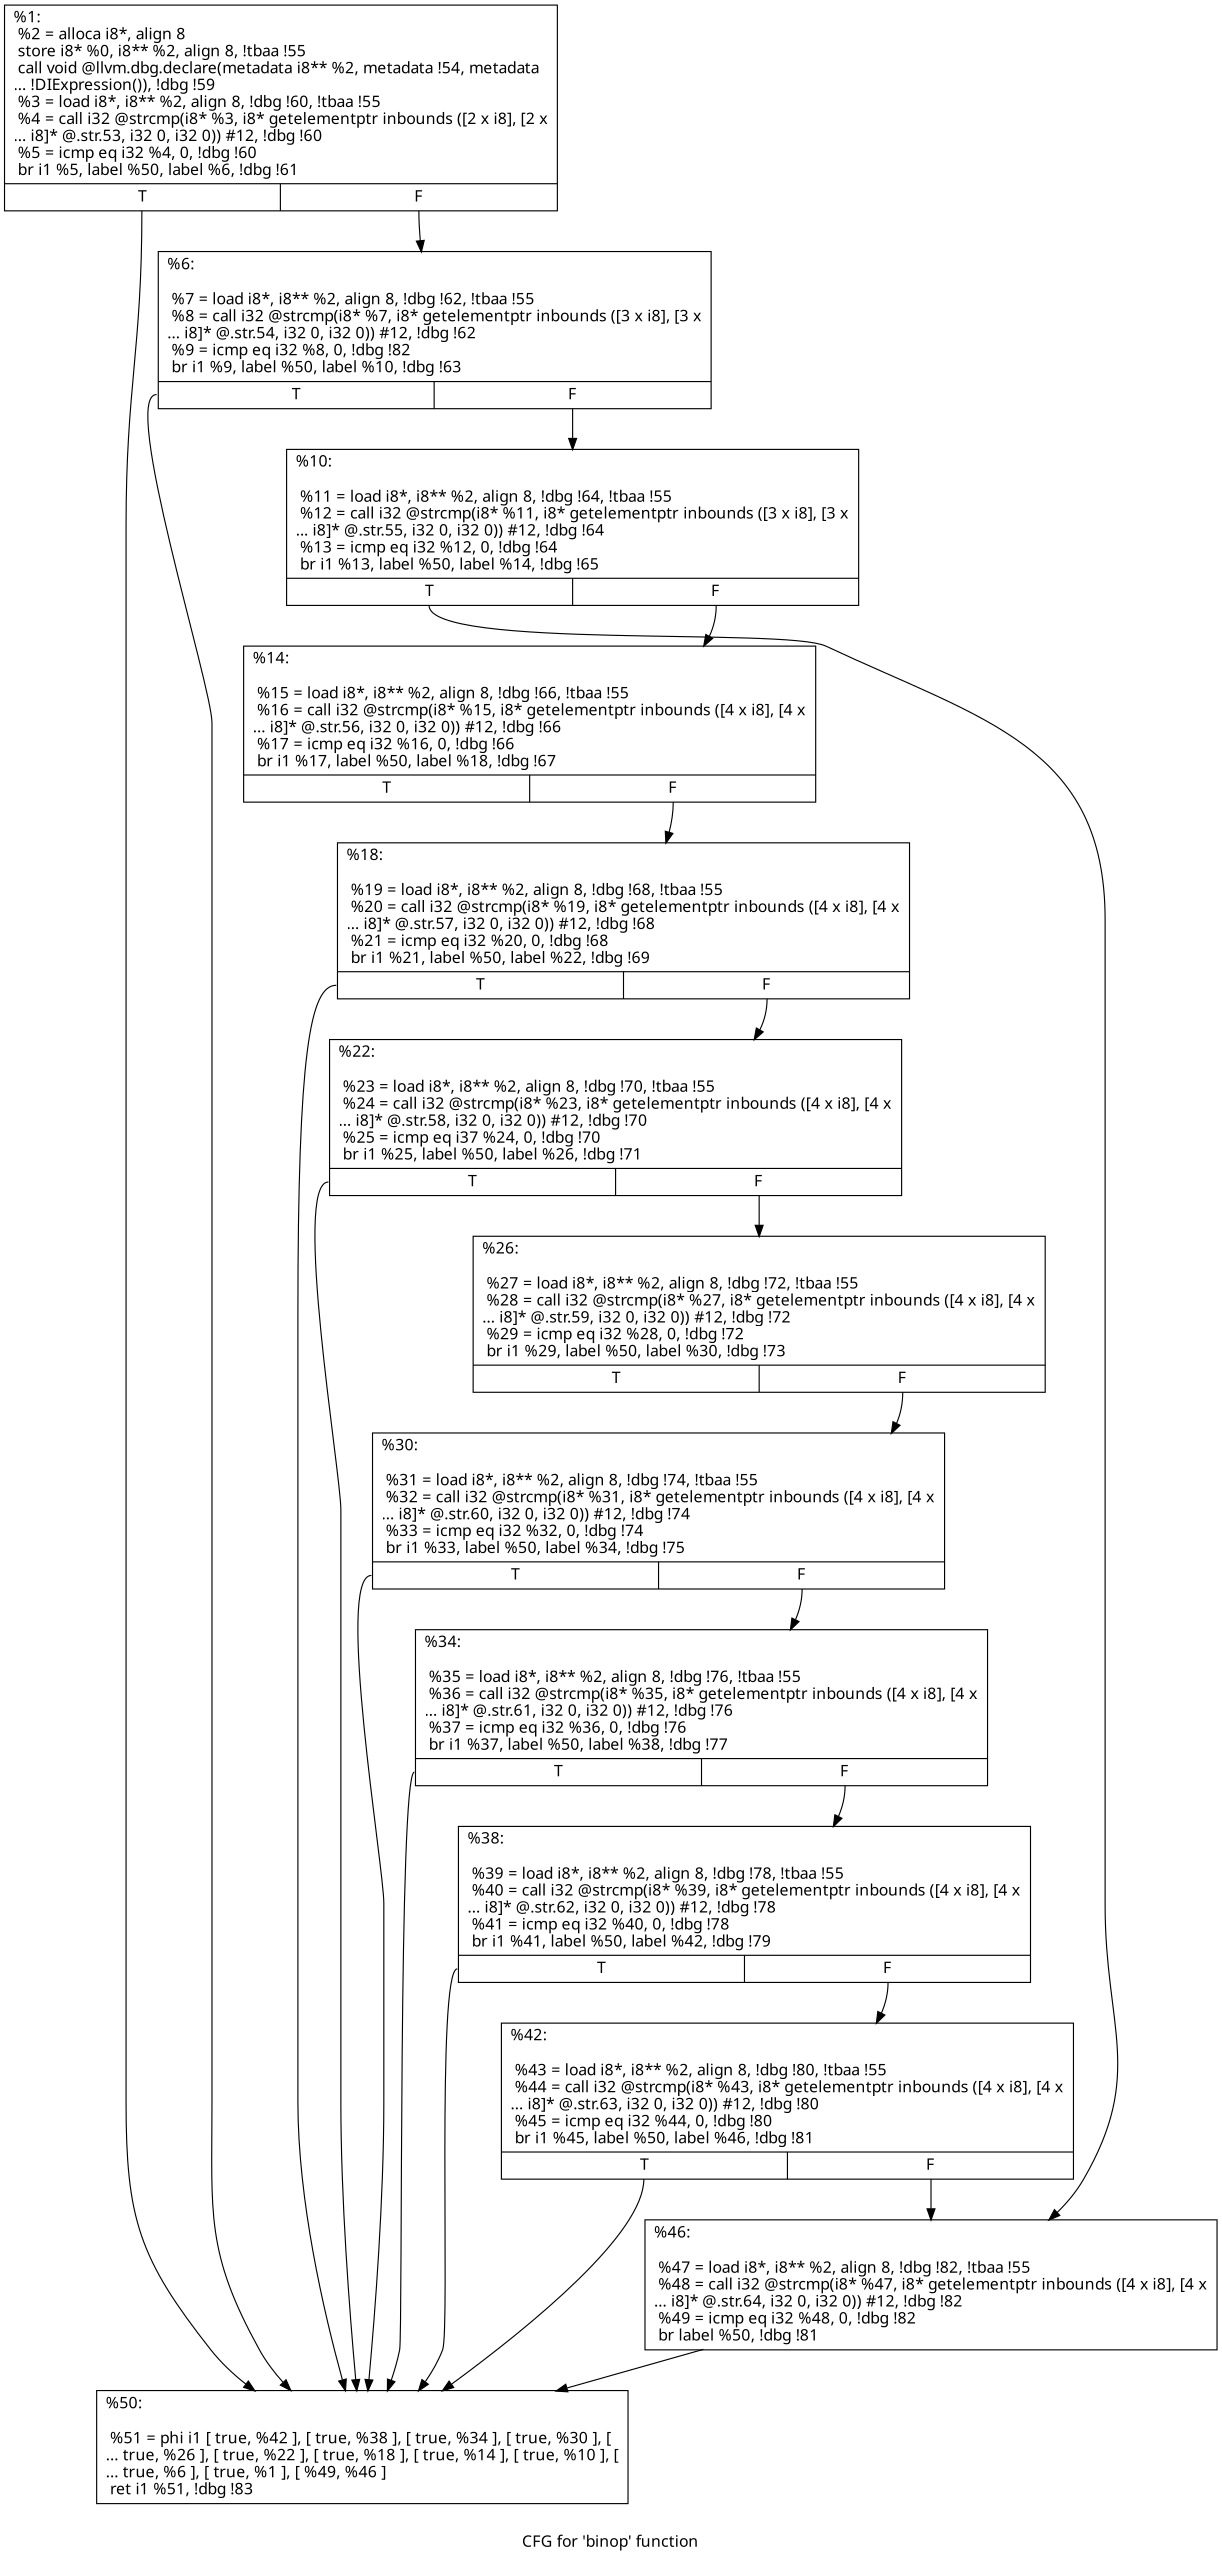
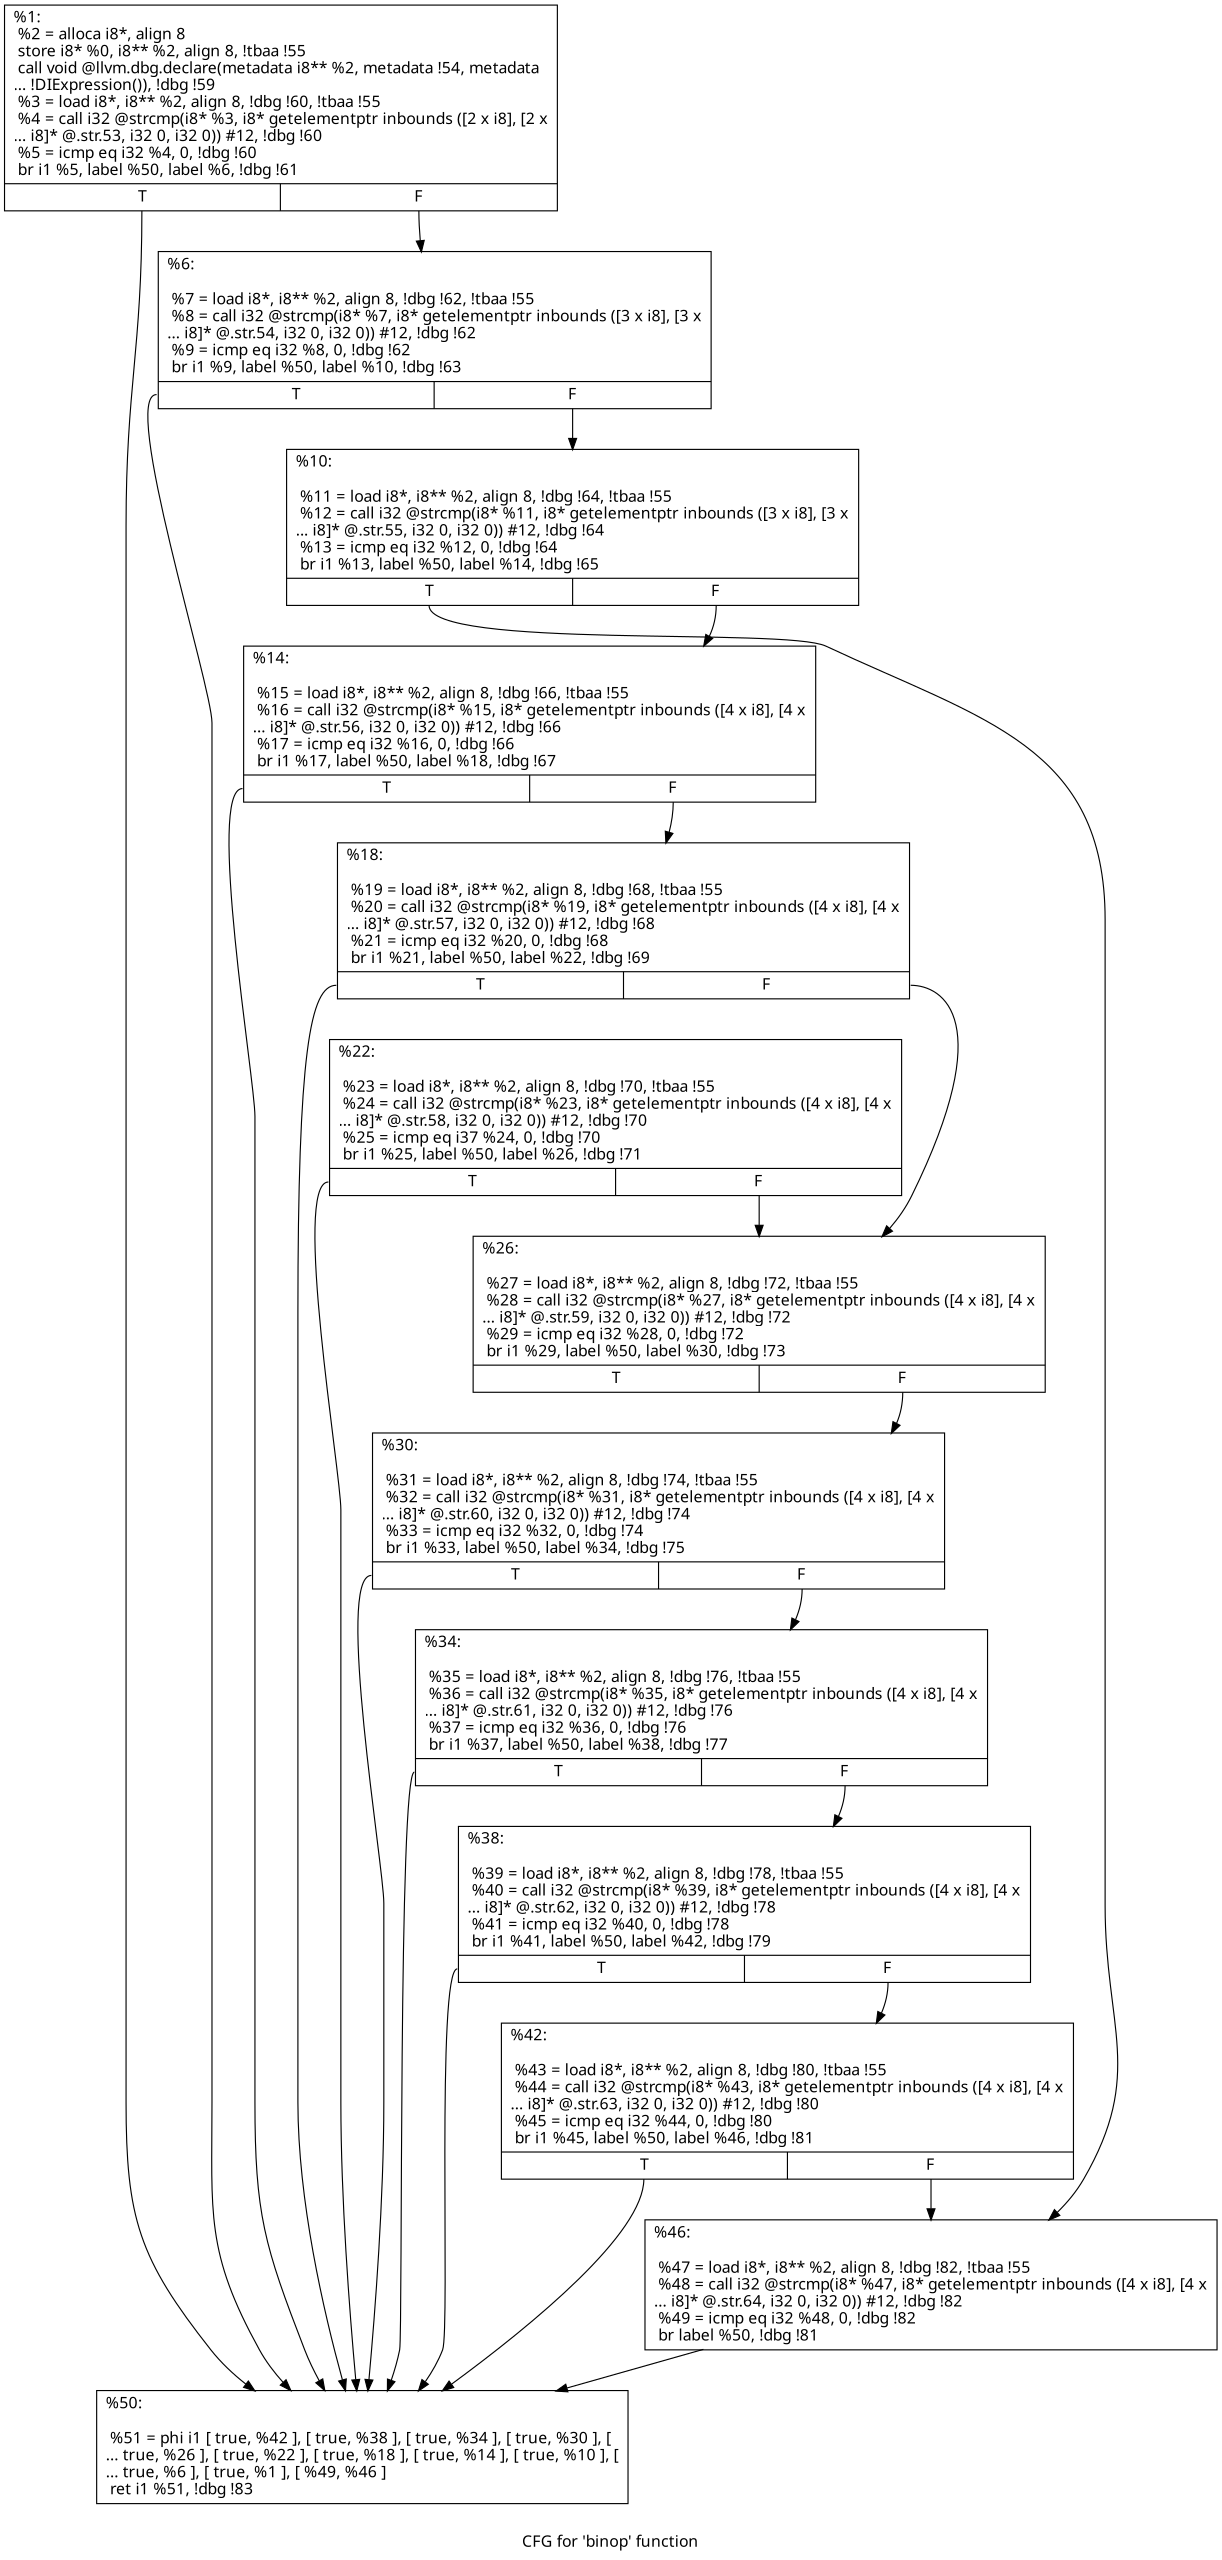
(289, 350) -> (289, 350)
(765, 1015) -> (949, 1100)
none -> (255, 1587)
